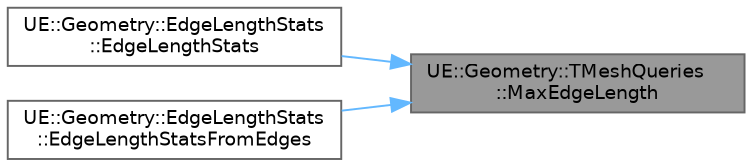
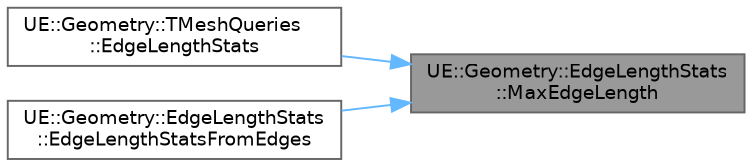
(174, 37) -> (174, 37)
(578, 83) -> (578, 83)
